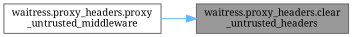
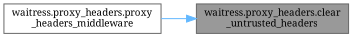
(82, 19) -> (82, 19)
